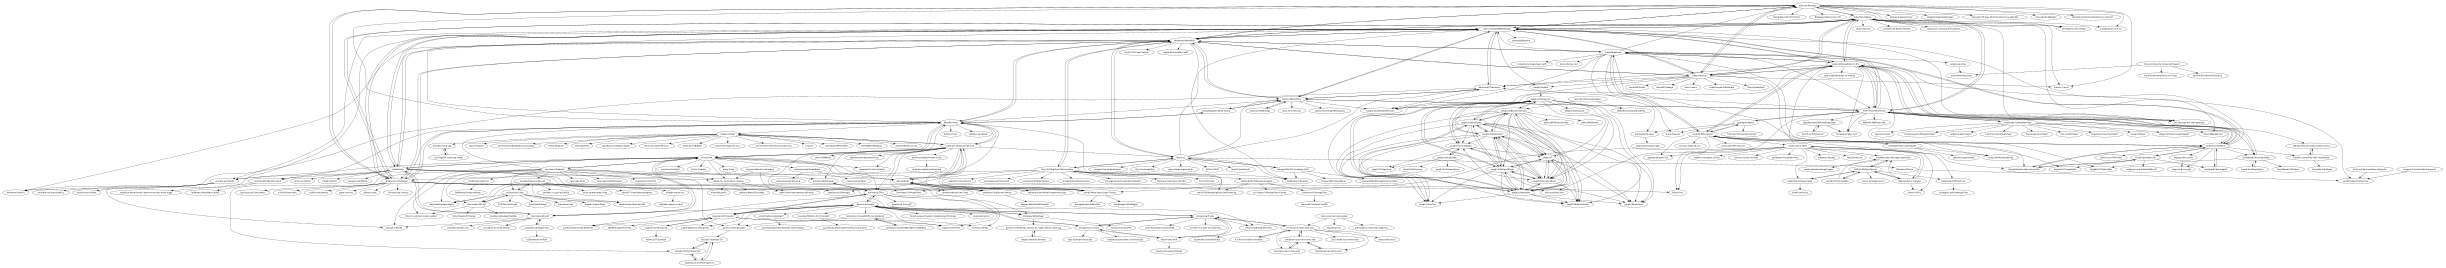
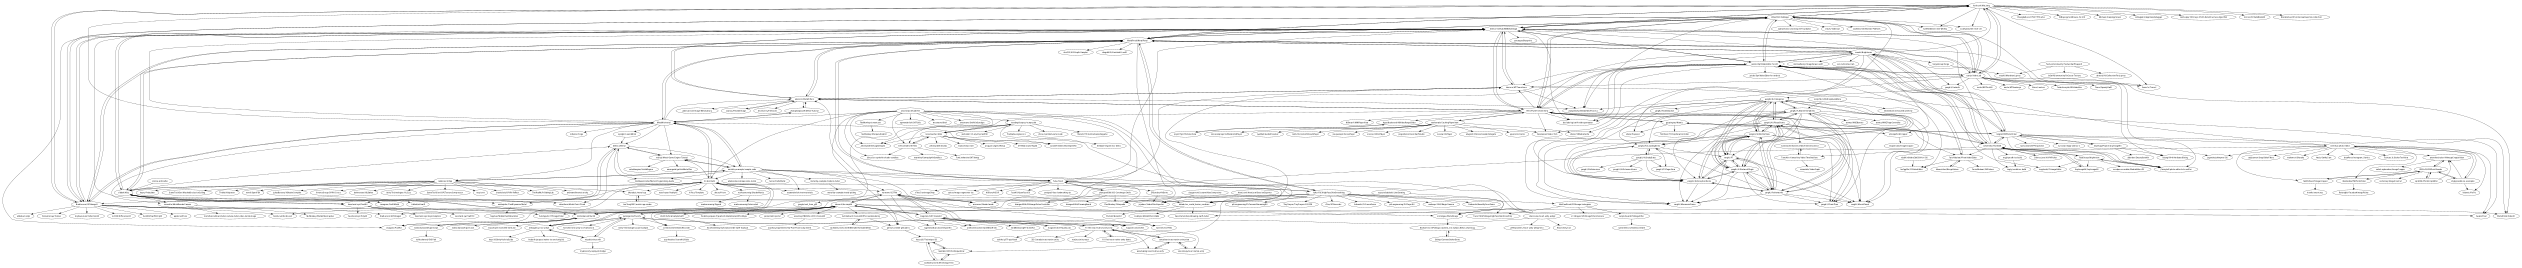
none -> (1915, 158)
(634, 163) -> (675, 186)
(945, 173) -> (624, 139)
(351, 175) -> (142, 187)
(1078, 221) -> (425, 211)
